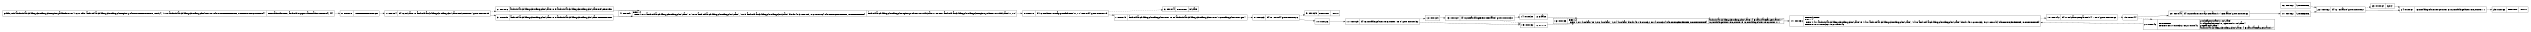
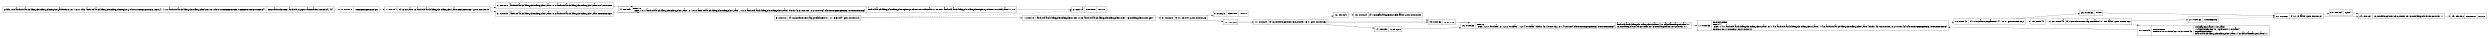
(2303, 5) -> (2099, 13)
(1193, 9) -> (1102, 10)
(638, 12) -> (638, 8)
(1019, 13) -> (1043, 10)
none -> (2047, 16)
(1516, 17) -> (1350, 26)
(1541, 17) -> (1395, 29)
(2144, 19) -> (2131, 25)
